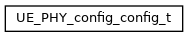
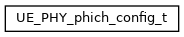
(94, 19) -> (92, 19)
